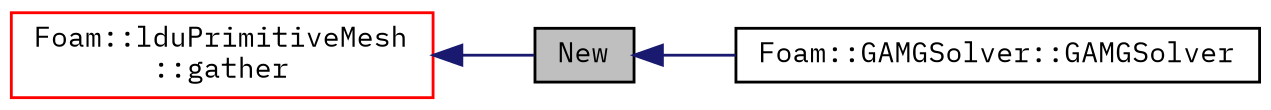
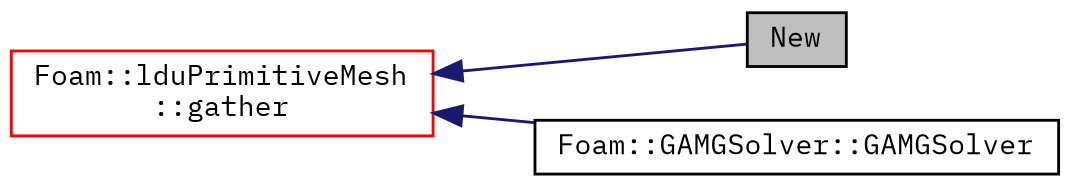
(699, 55) -> (498, 119)
